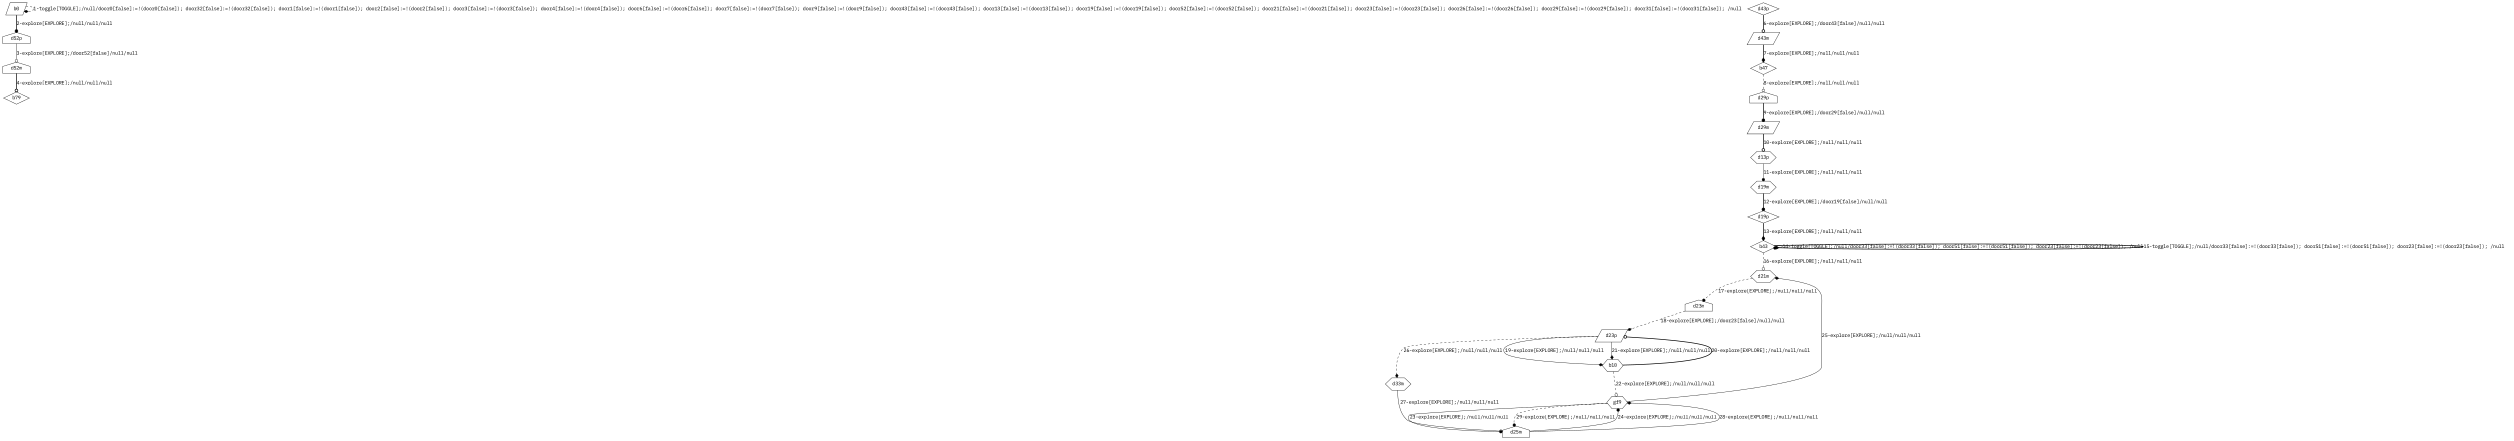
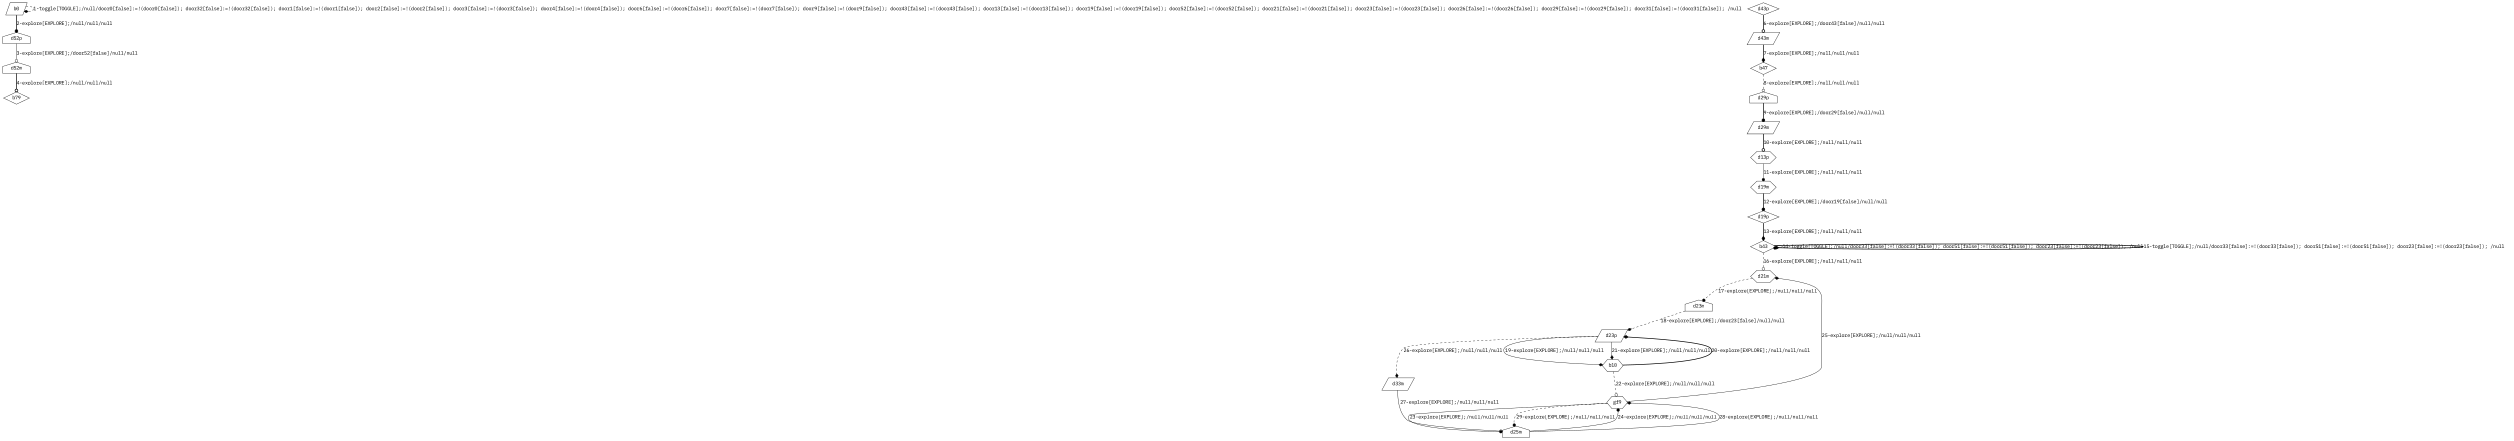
(1711, 353) -> (1710, 353)
(1398, 384) -> (1398, 384)
